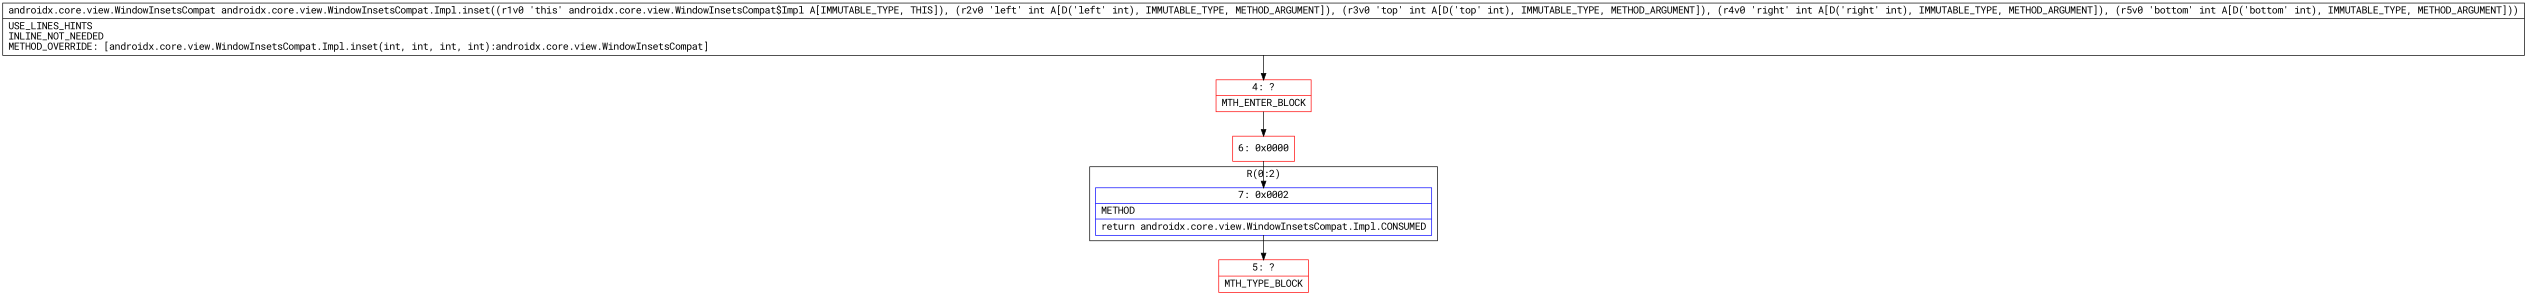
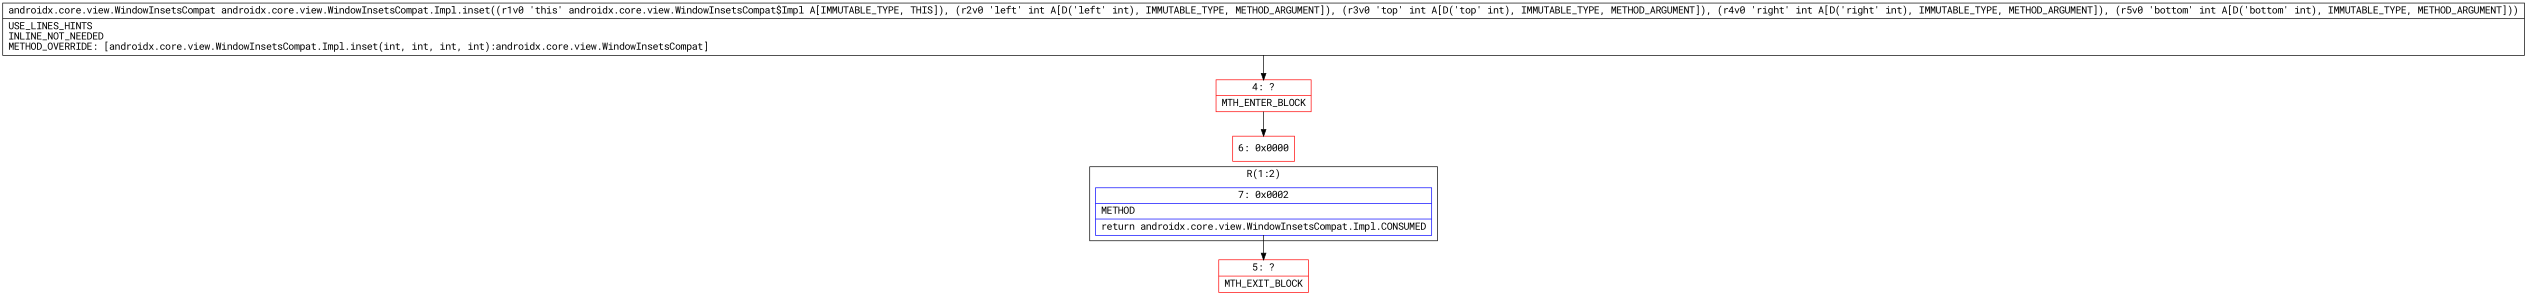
(1264, 171) -> none
(1264, 175) -> (1264, 175)
(1264, 284) -> (1264, 284)
